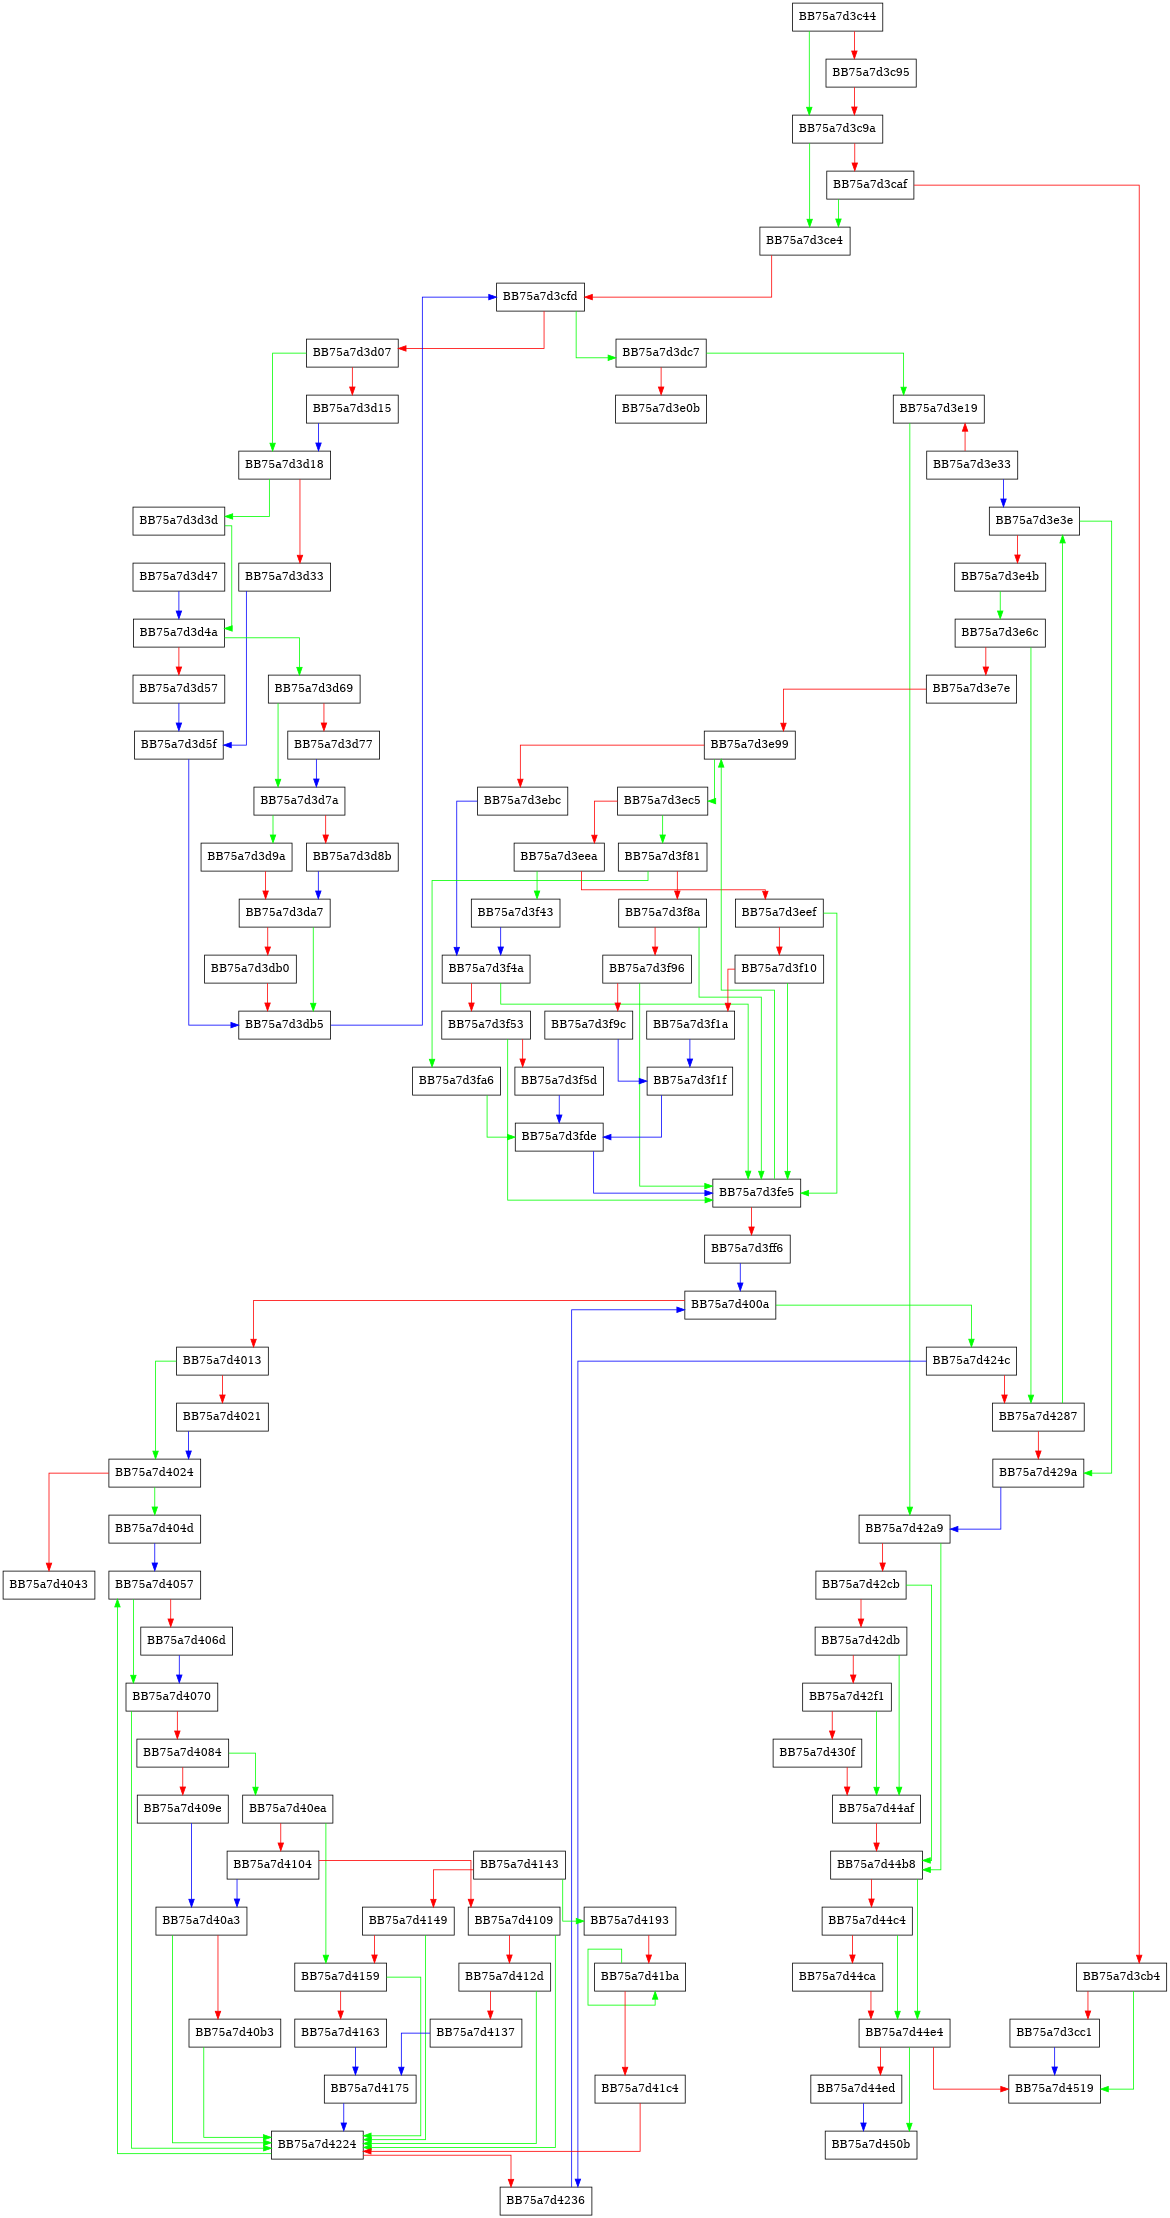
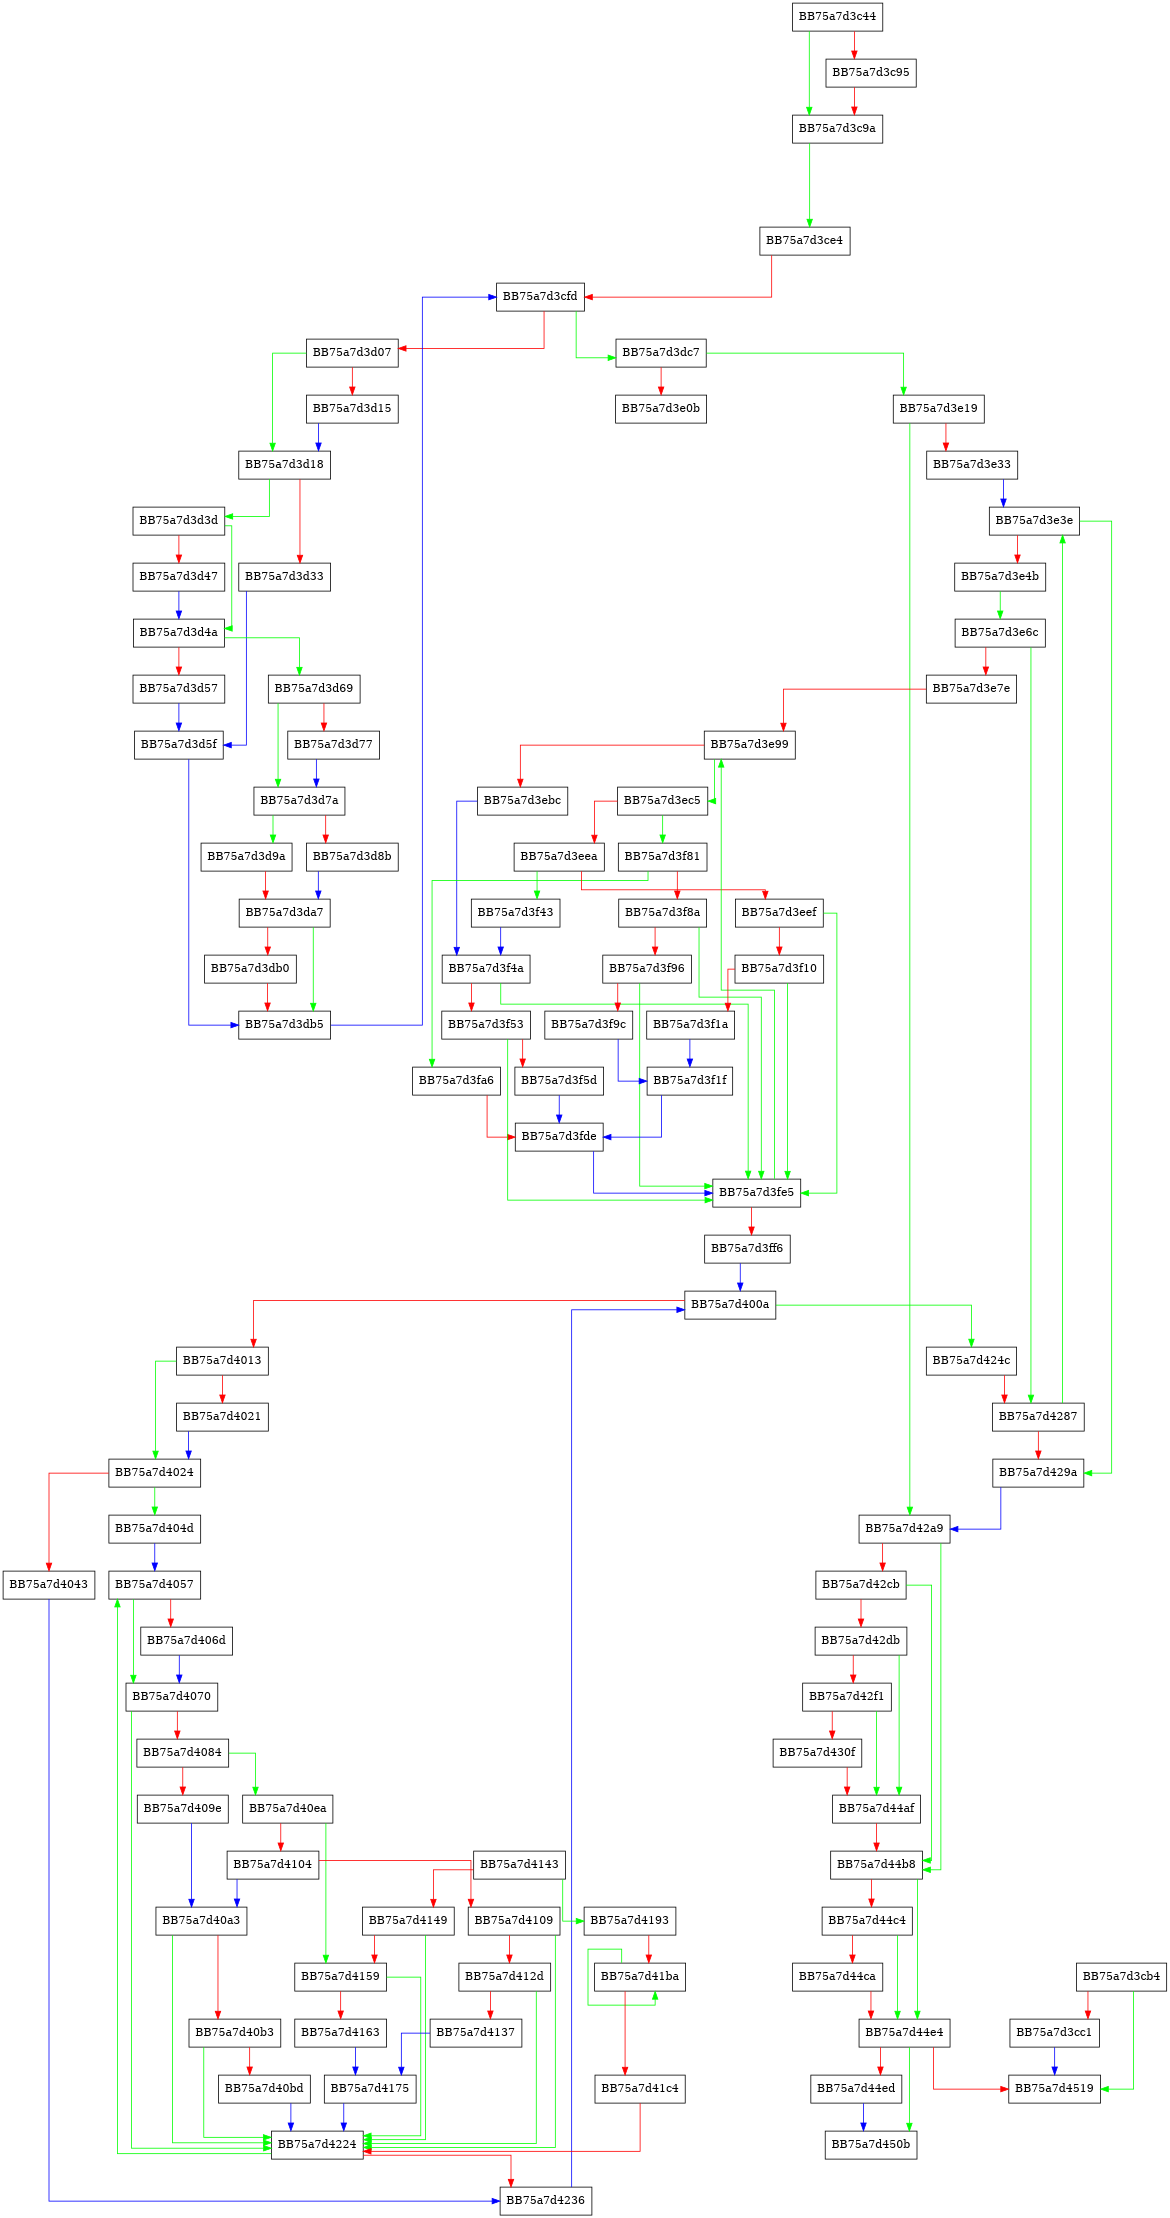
(870, 185) -> none
(965, 441) -> (946, 433)
none -> (179, 545)
(487, 1126) -> (487, 1126)
(578, 1596) -> (49, 2122)
none -> (264, 2089)
